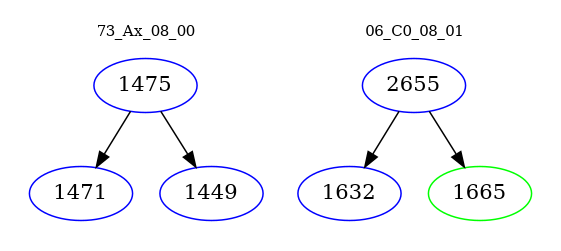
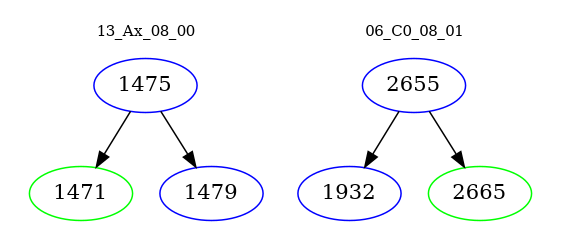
(146, 32) -> (146, 32)
(81, 194) -> (81, 194)
(212, 194) -> (212, 194)
(350, 194) -> (350, 194)
(480, 194) -> (480, 194)
